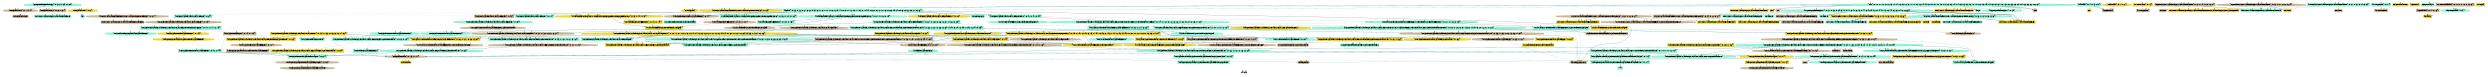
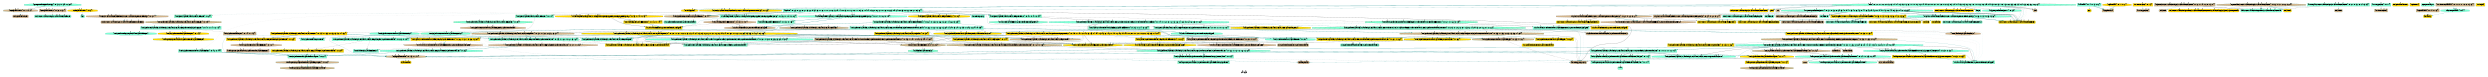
(494, 16) -> none
(1112, 39) -> none
